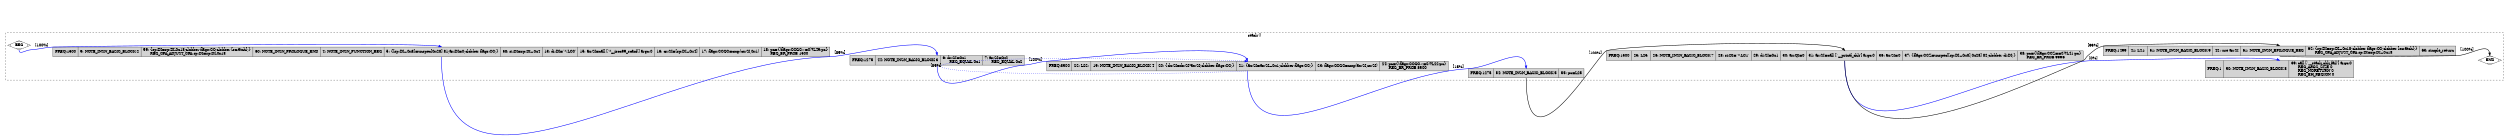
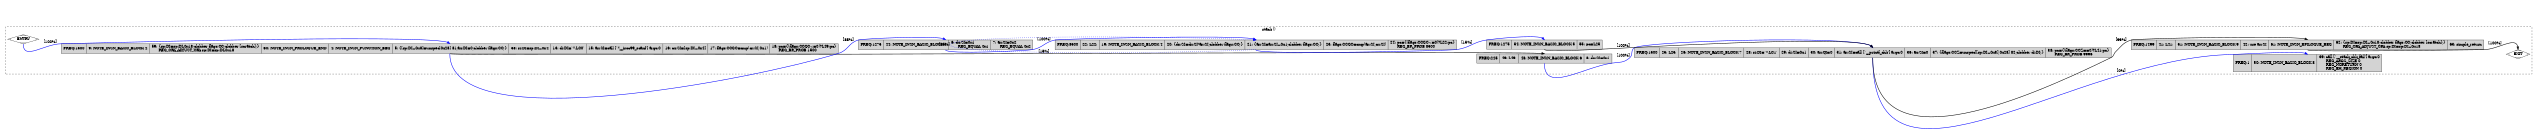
(19, 45) -> (23, 39)
none -> (1544, 59)
(2490, 60) -> (2518, 54)
